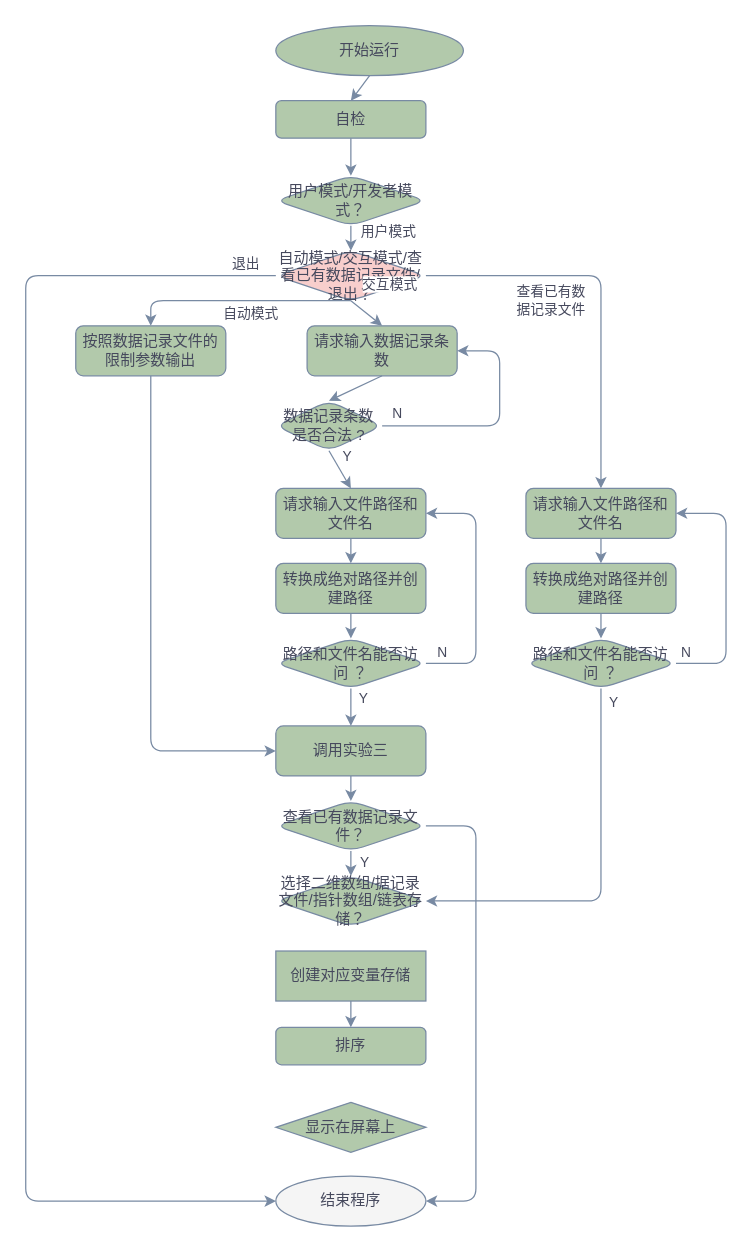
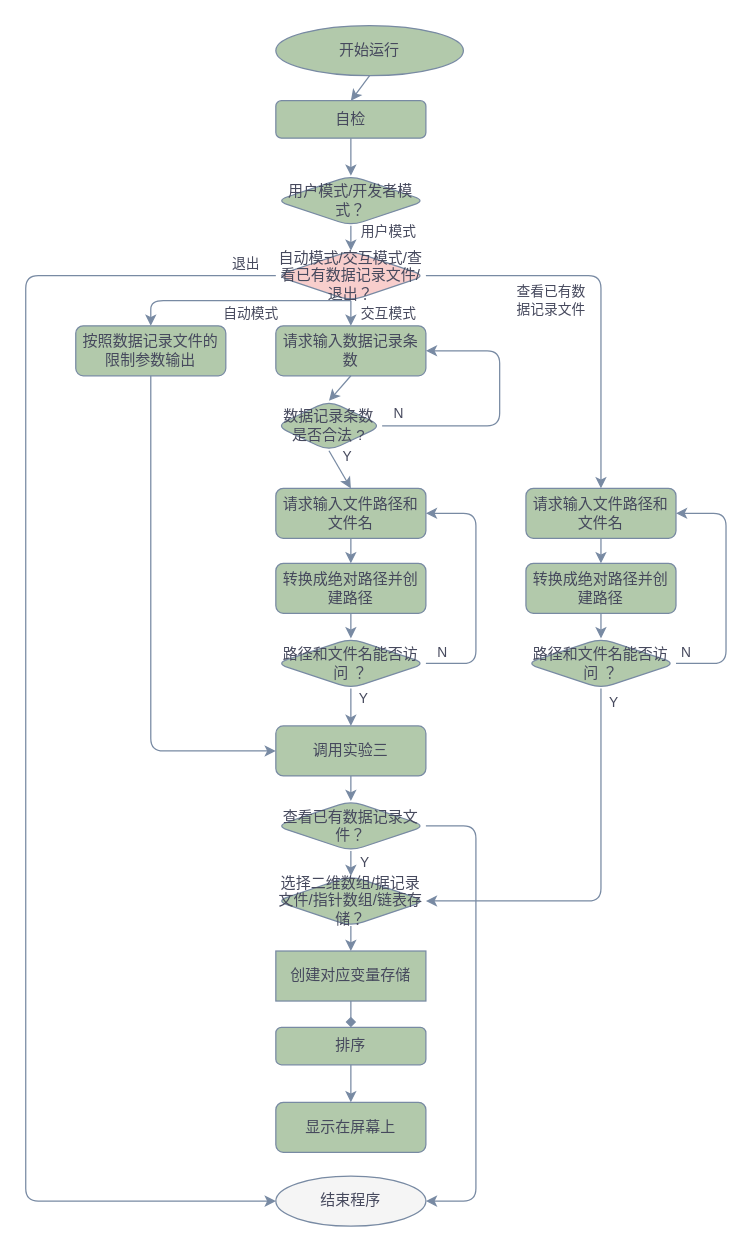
(382, 351) -> (351, 351)
none -> (351, 934)
(351, 1017) -> (351, 1016)
none -> (351, 1079)
(351, 1127) -> (351, 1127)
